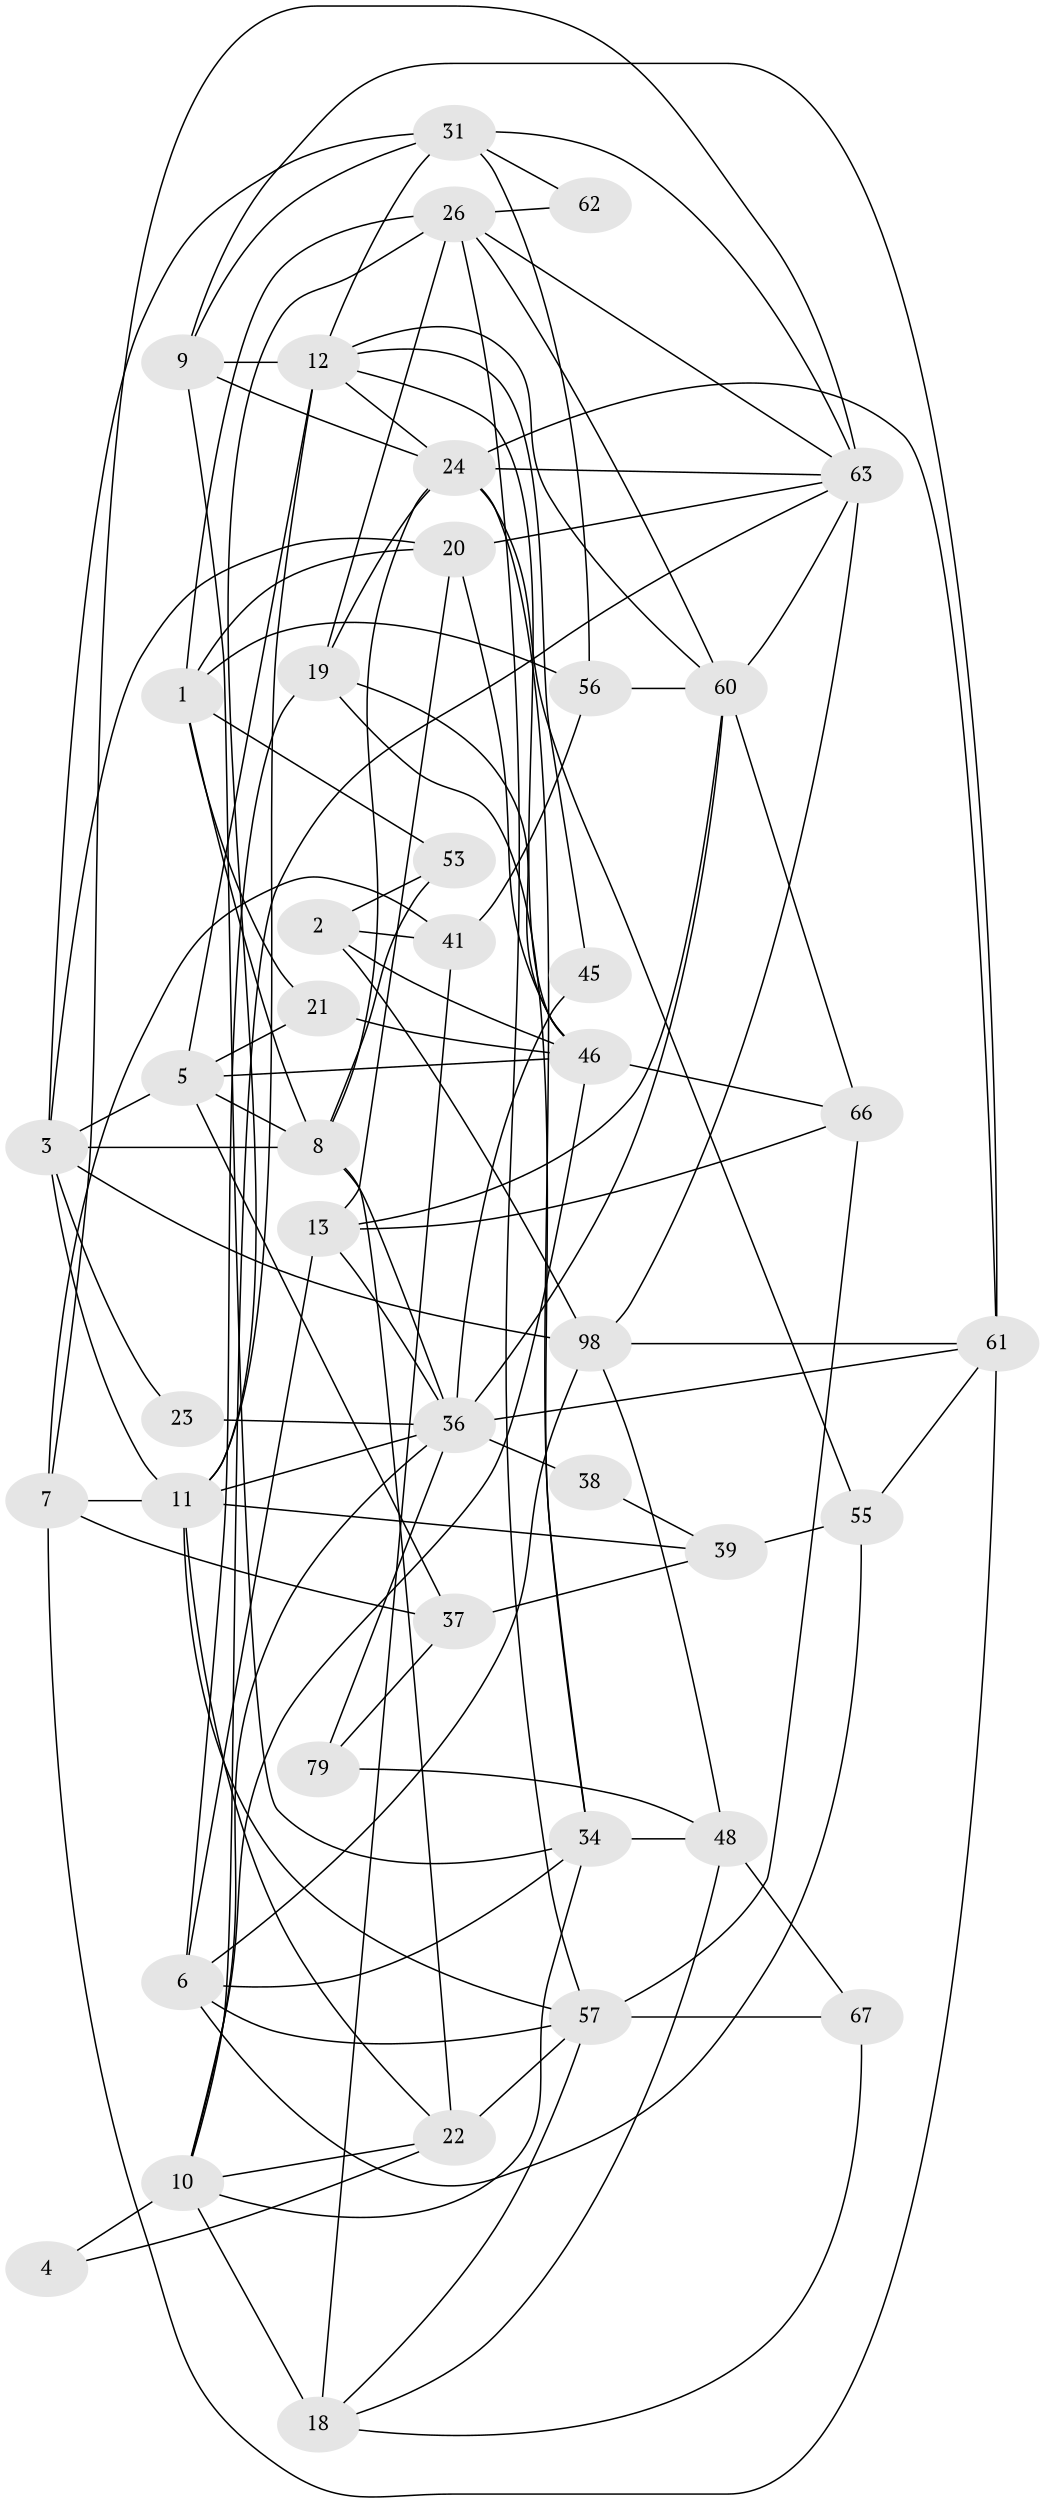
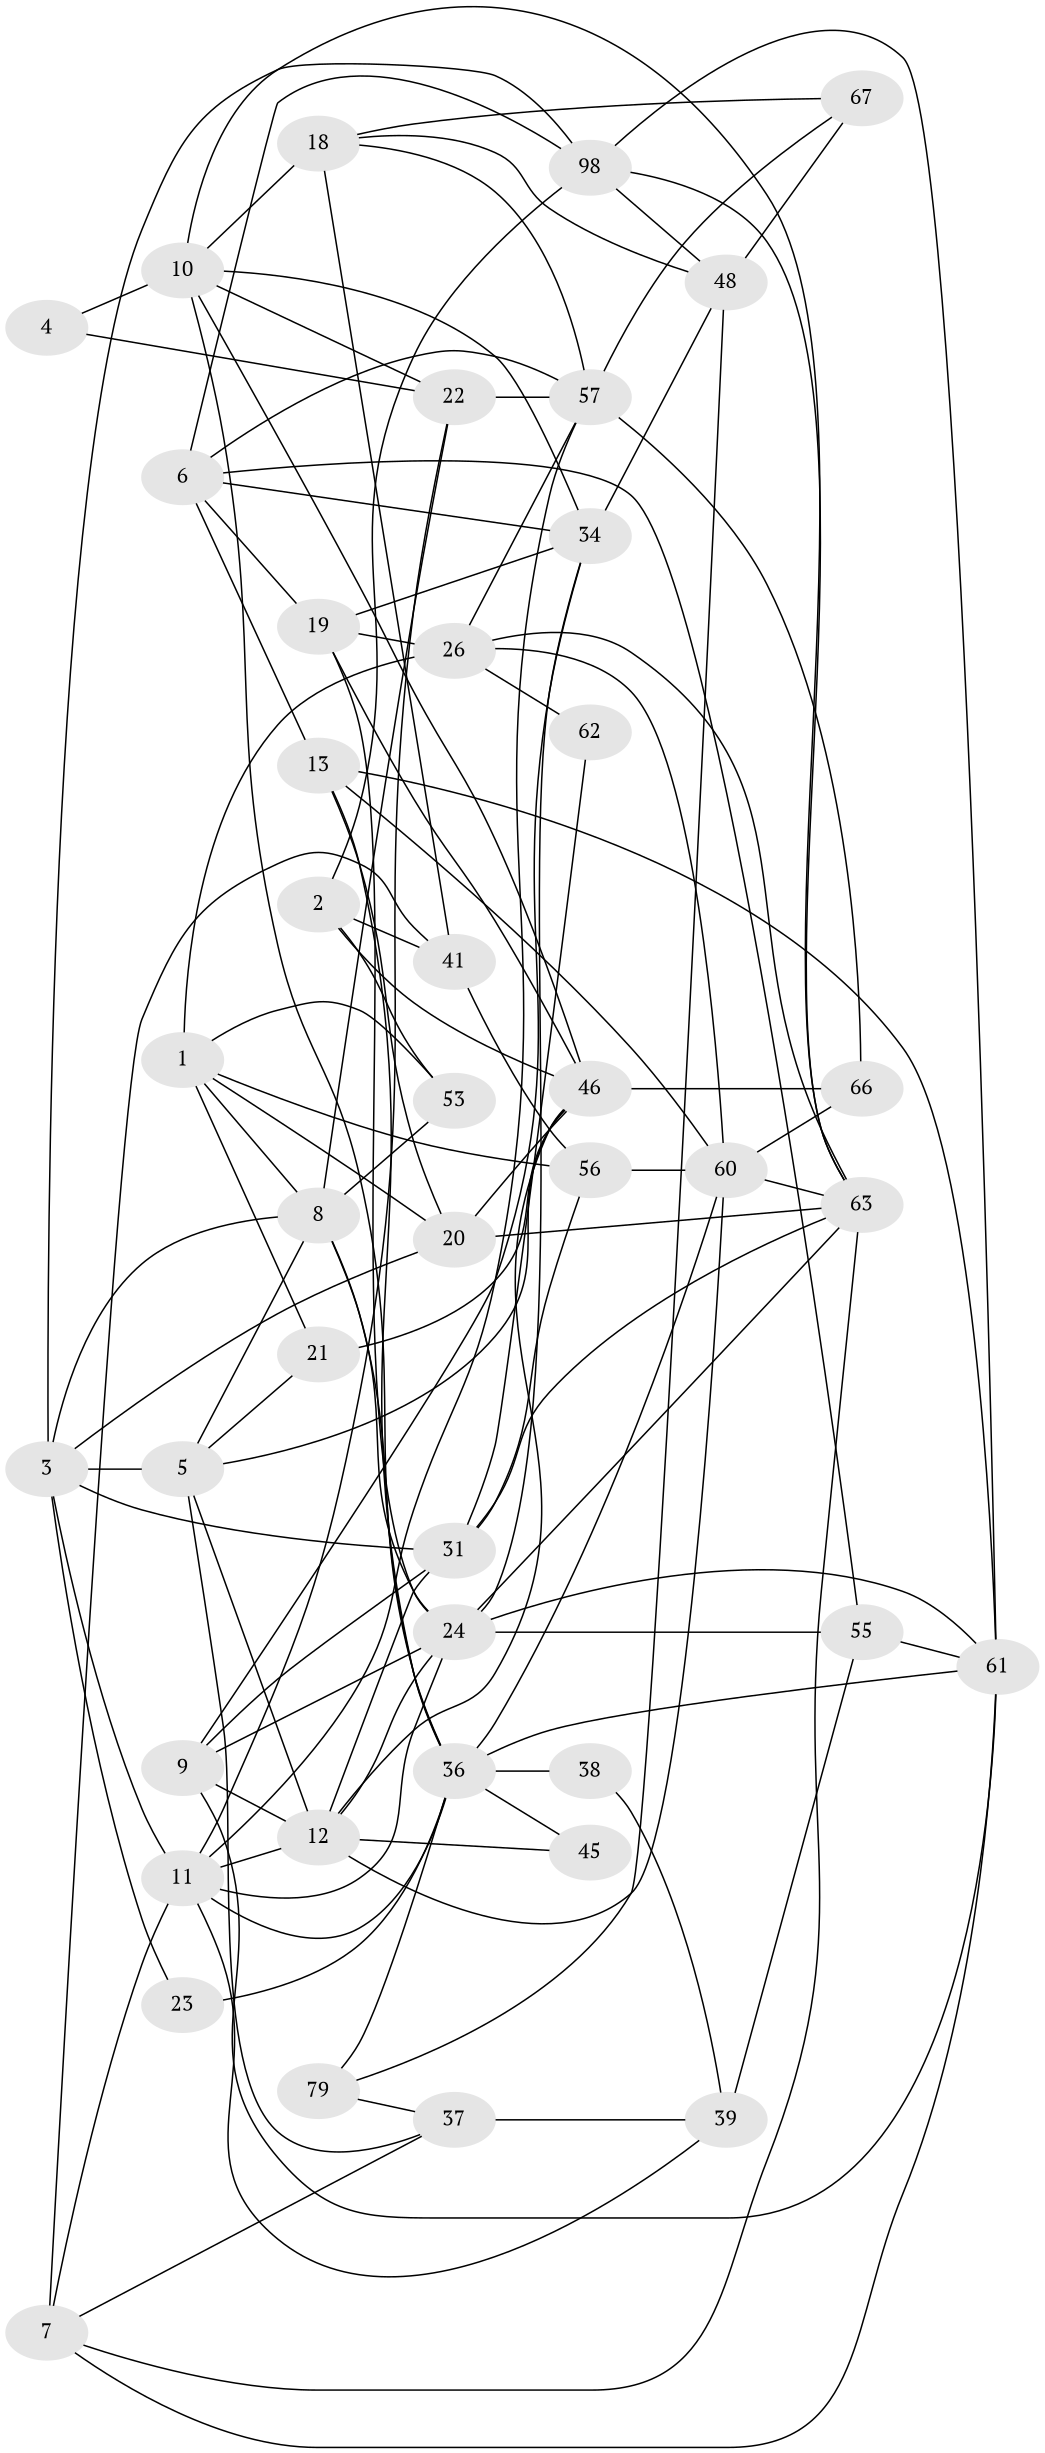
(238, 849) -> (386, 1851)
(597, 1197) -> (896, 1040)
